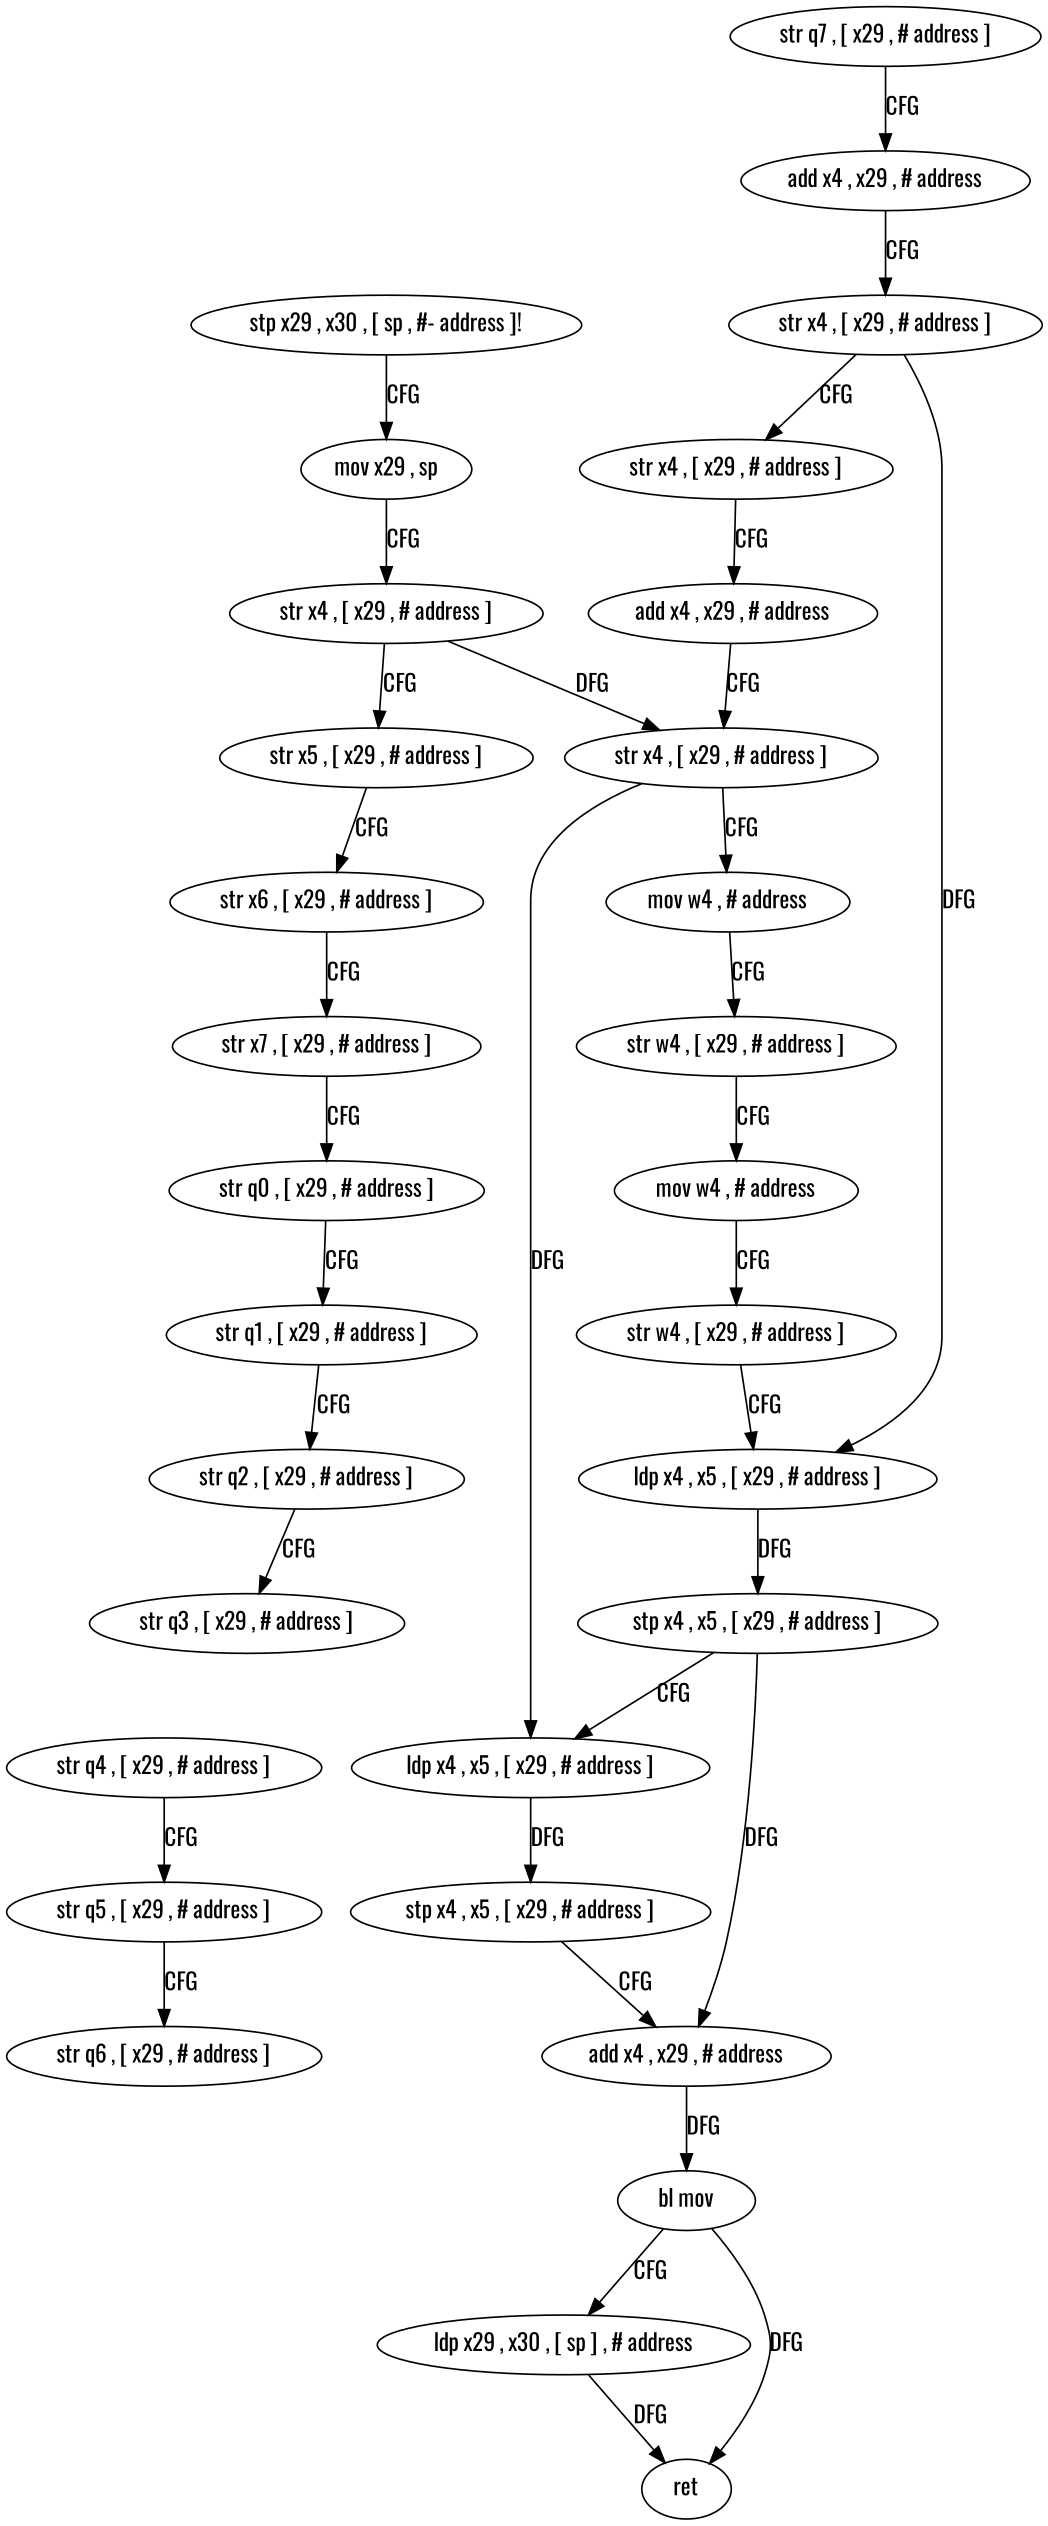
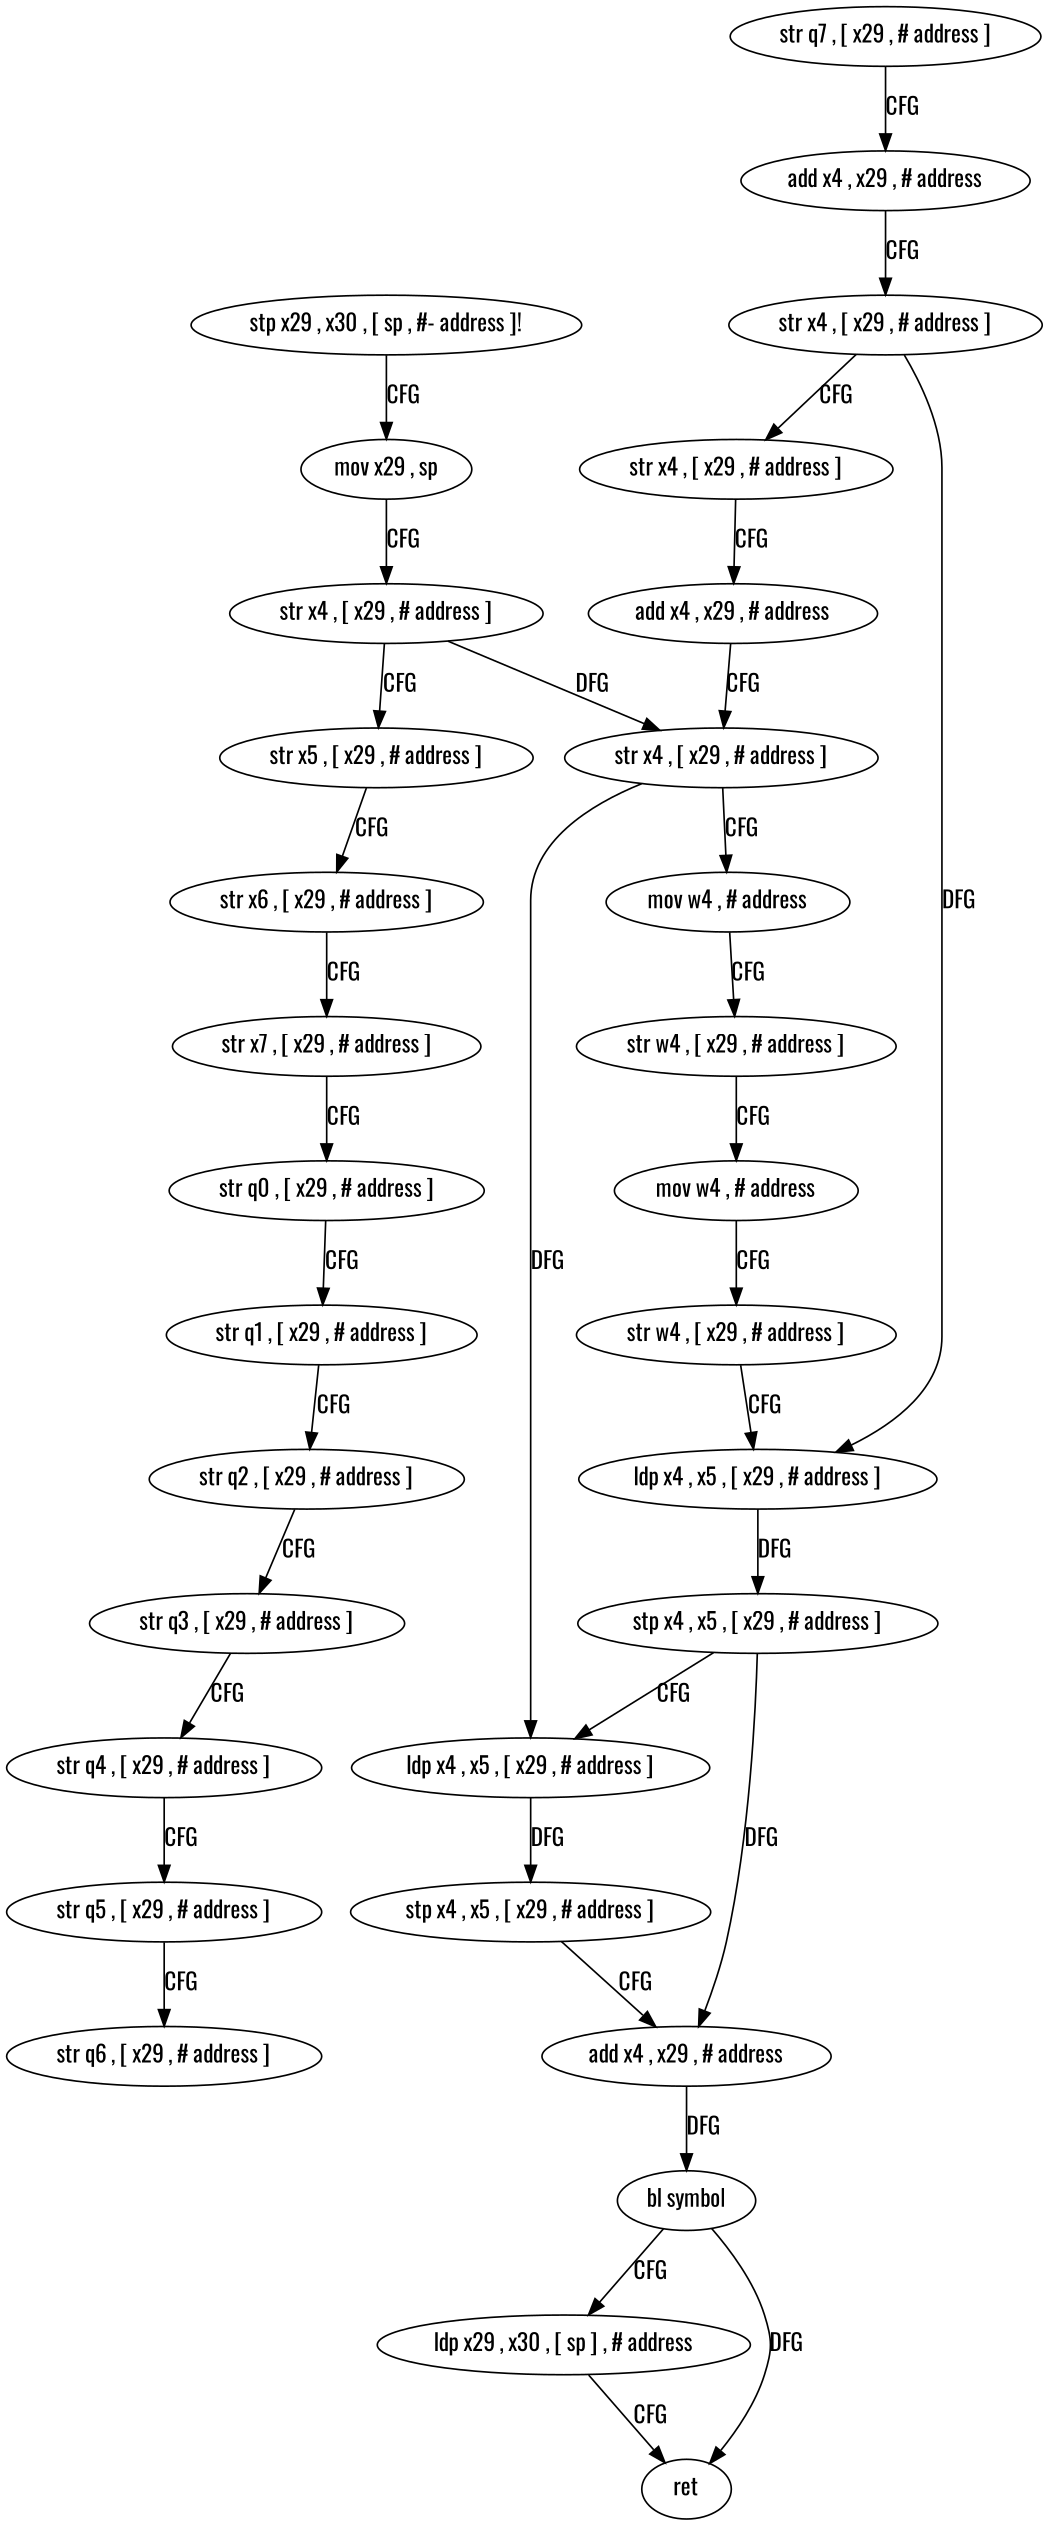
none -> (210, 1688)
(687, 2201) -> (687, 2201)
(651, 2417) -> (651, 2417)
